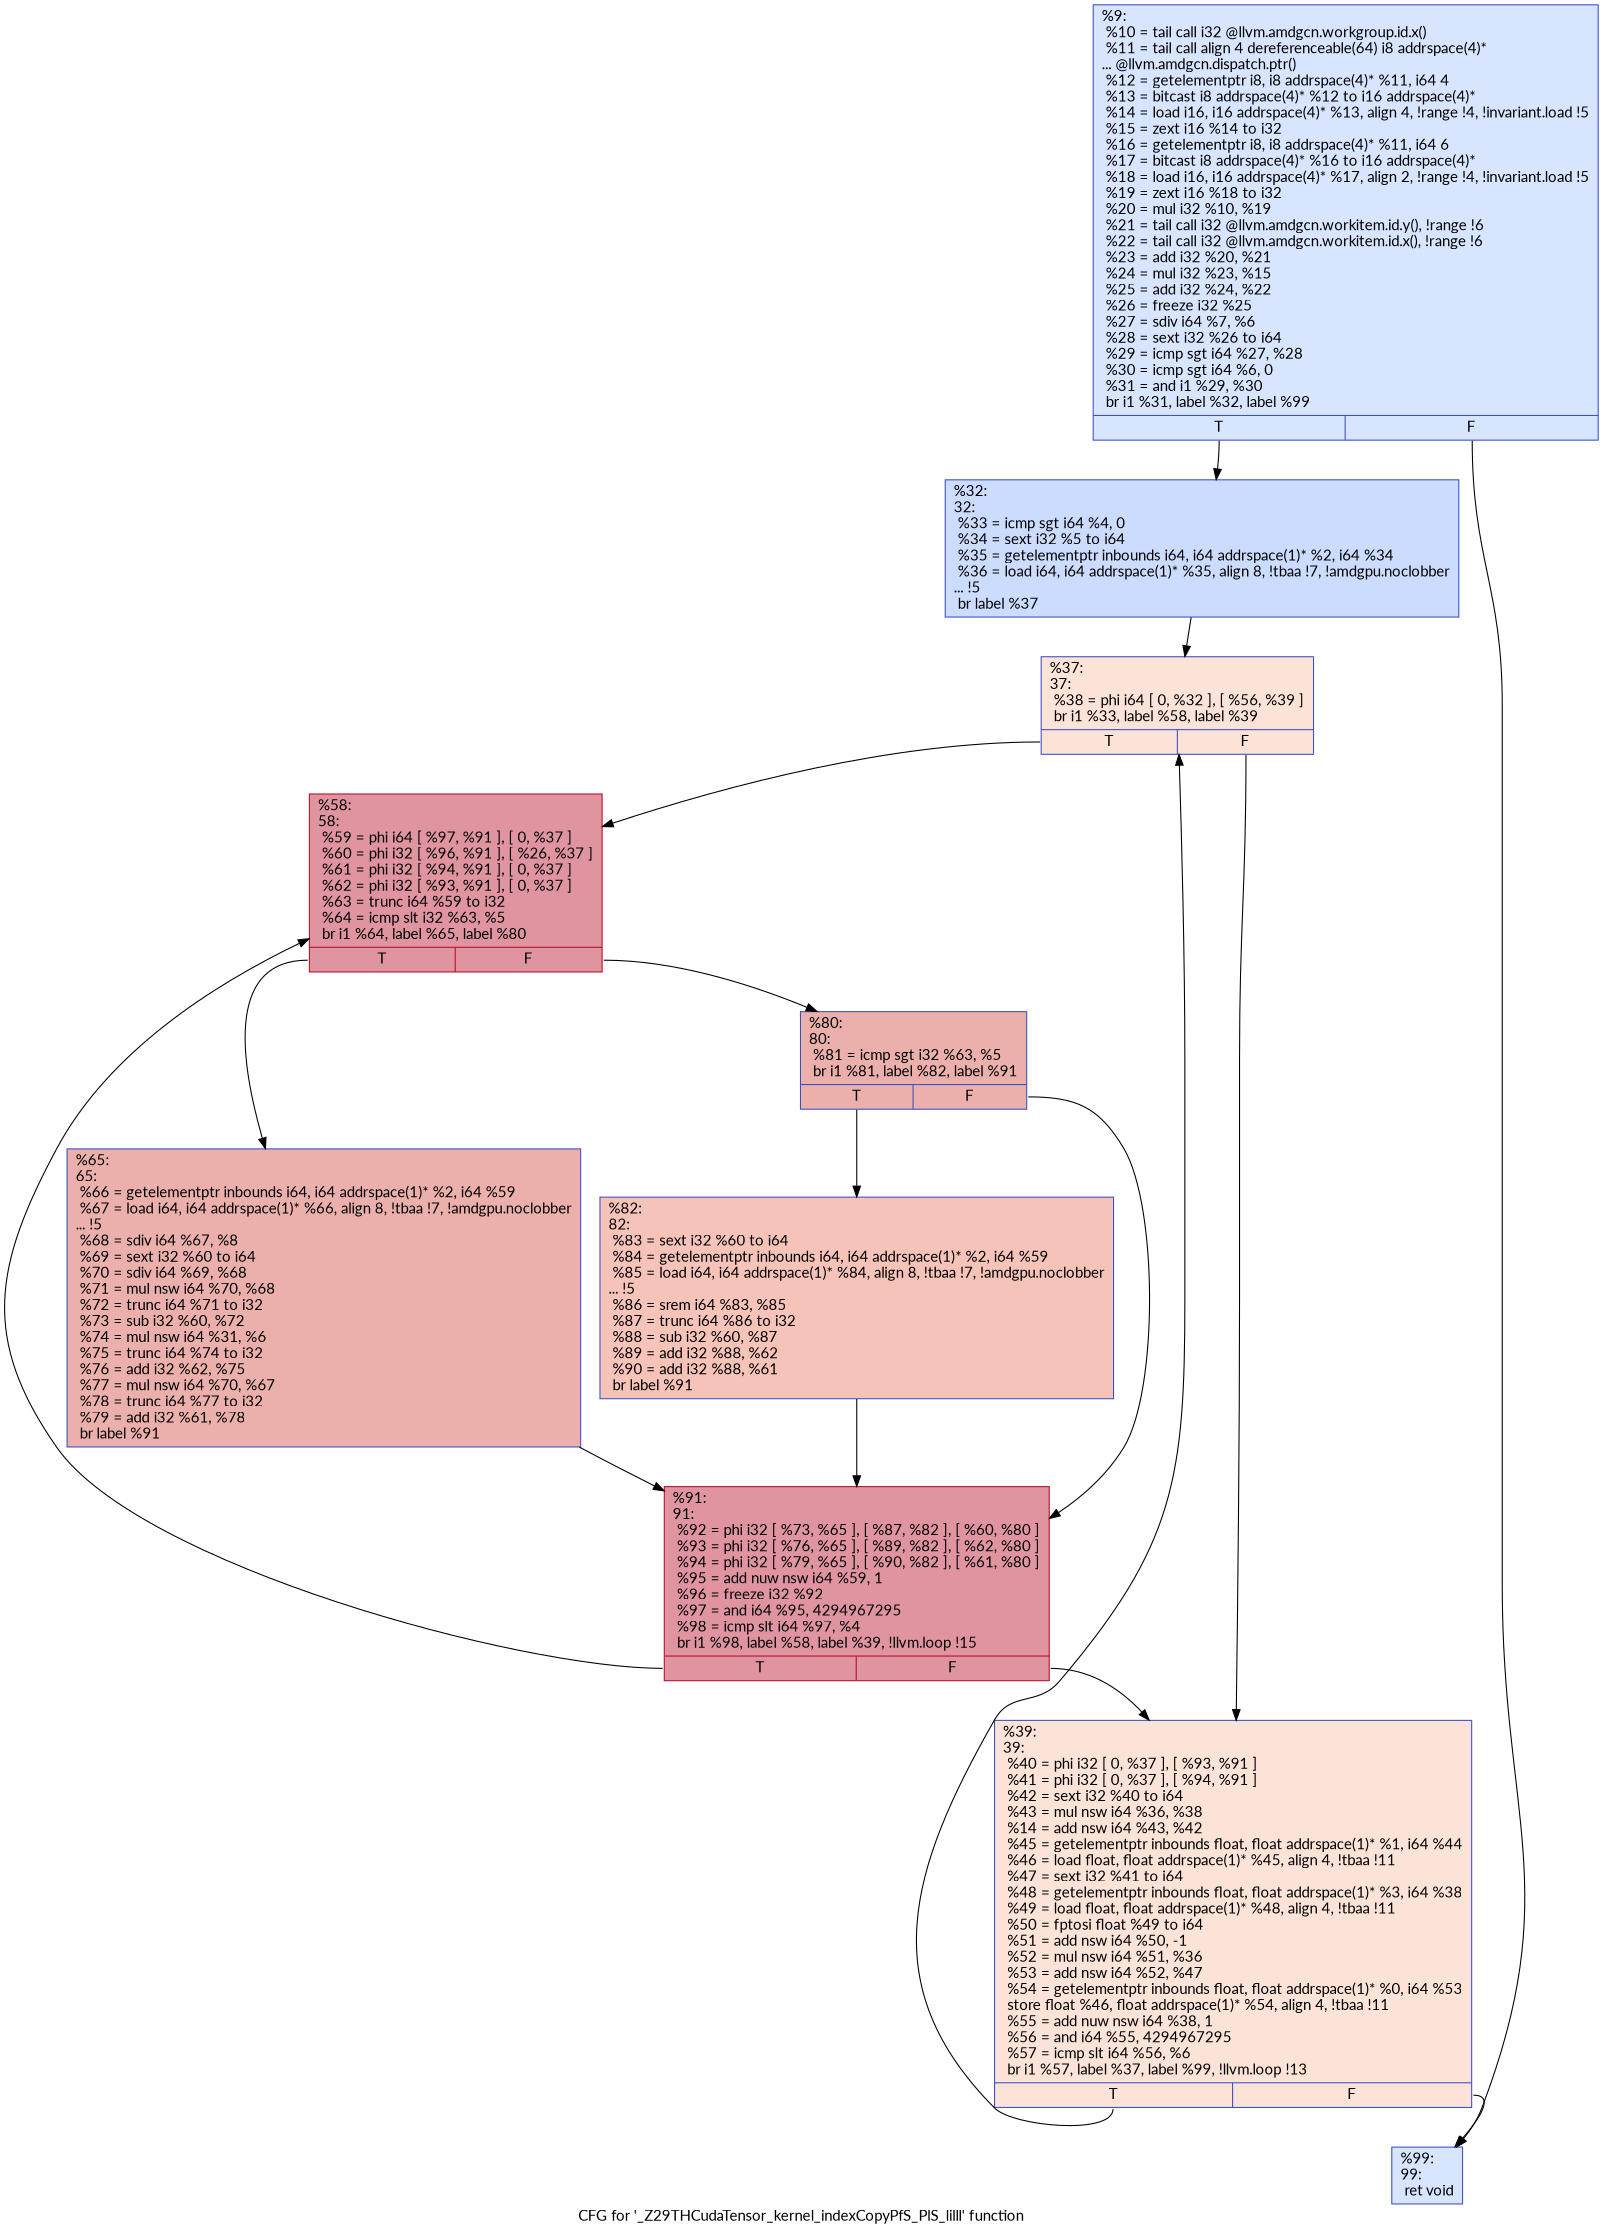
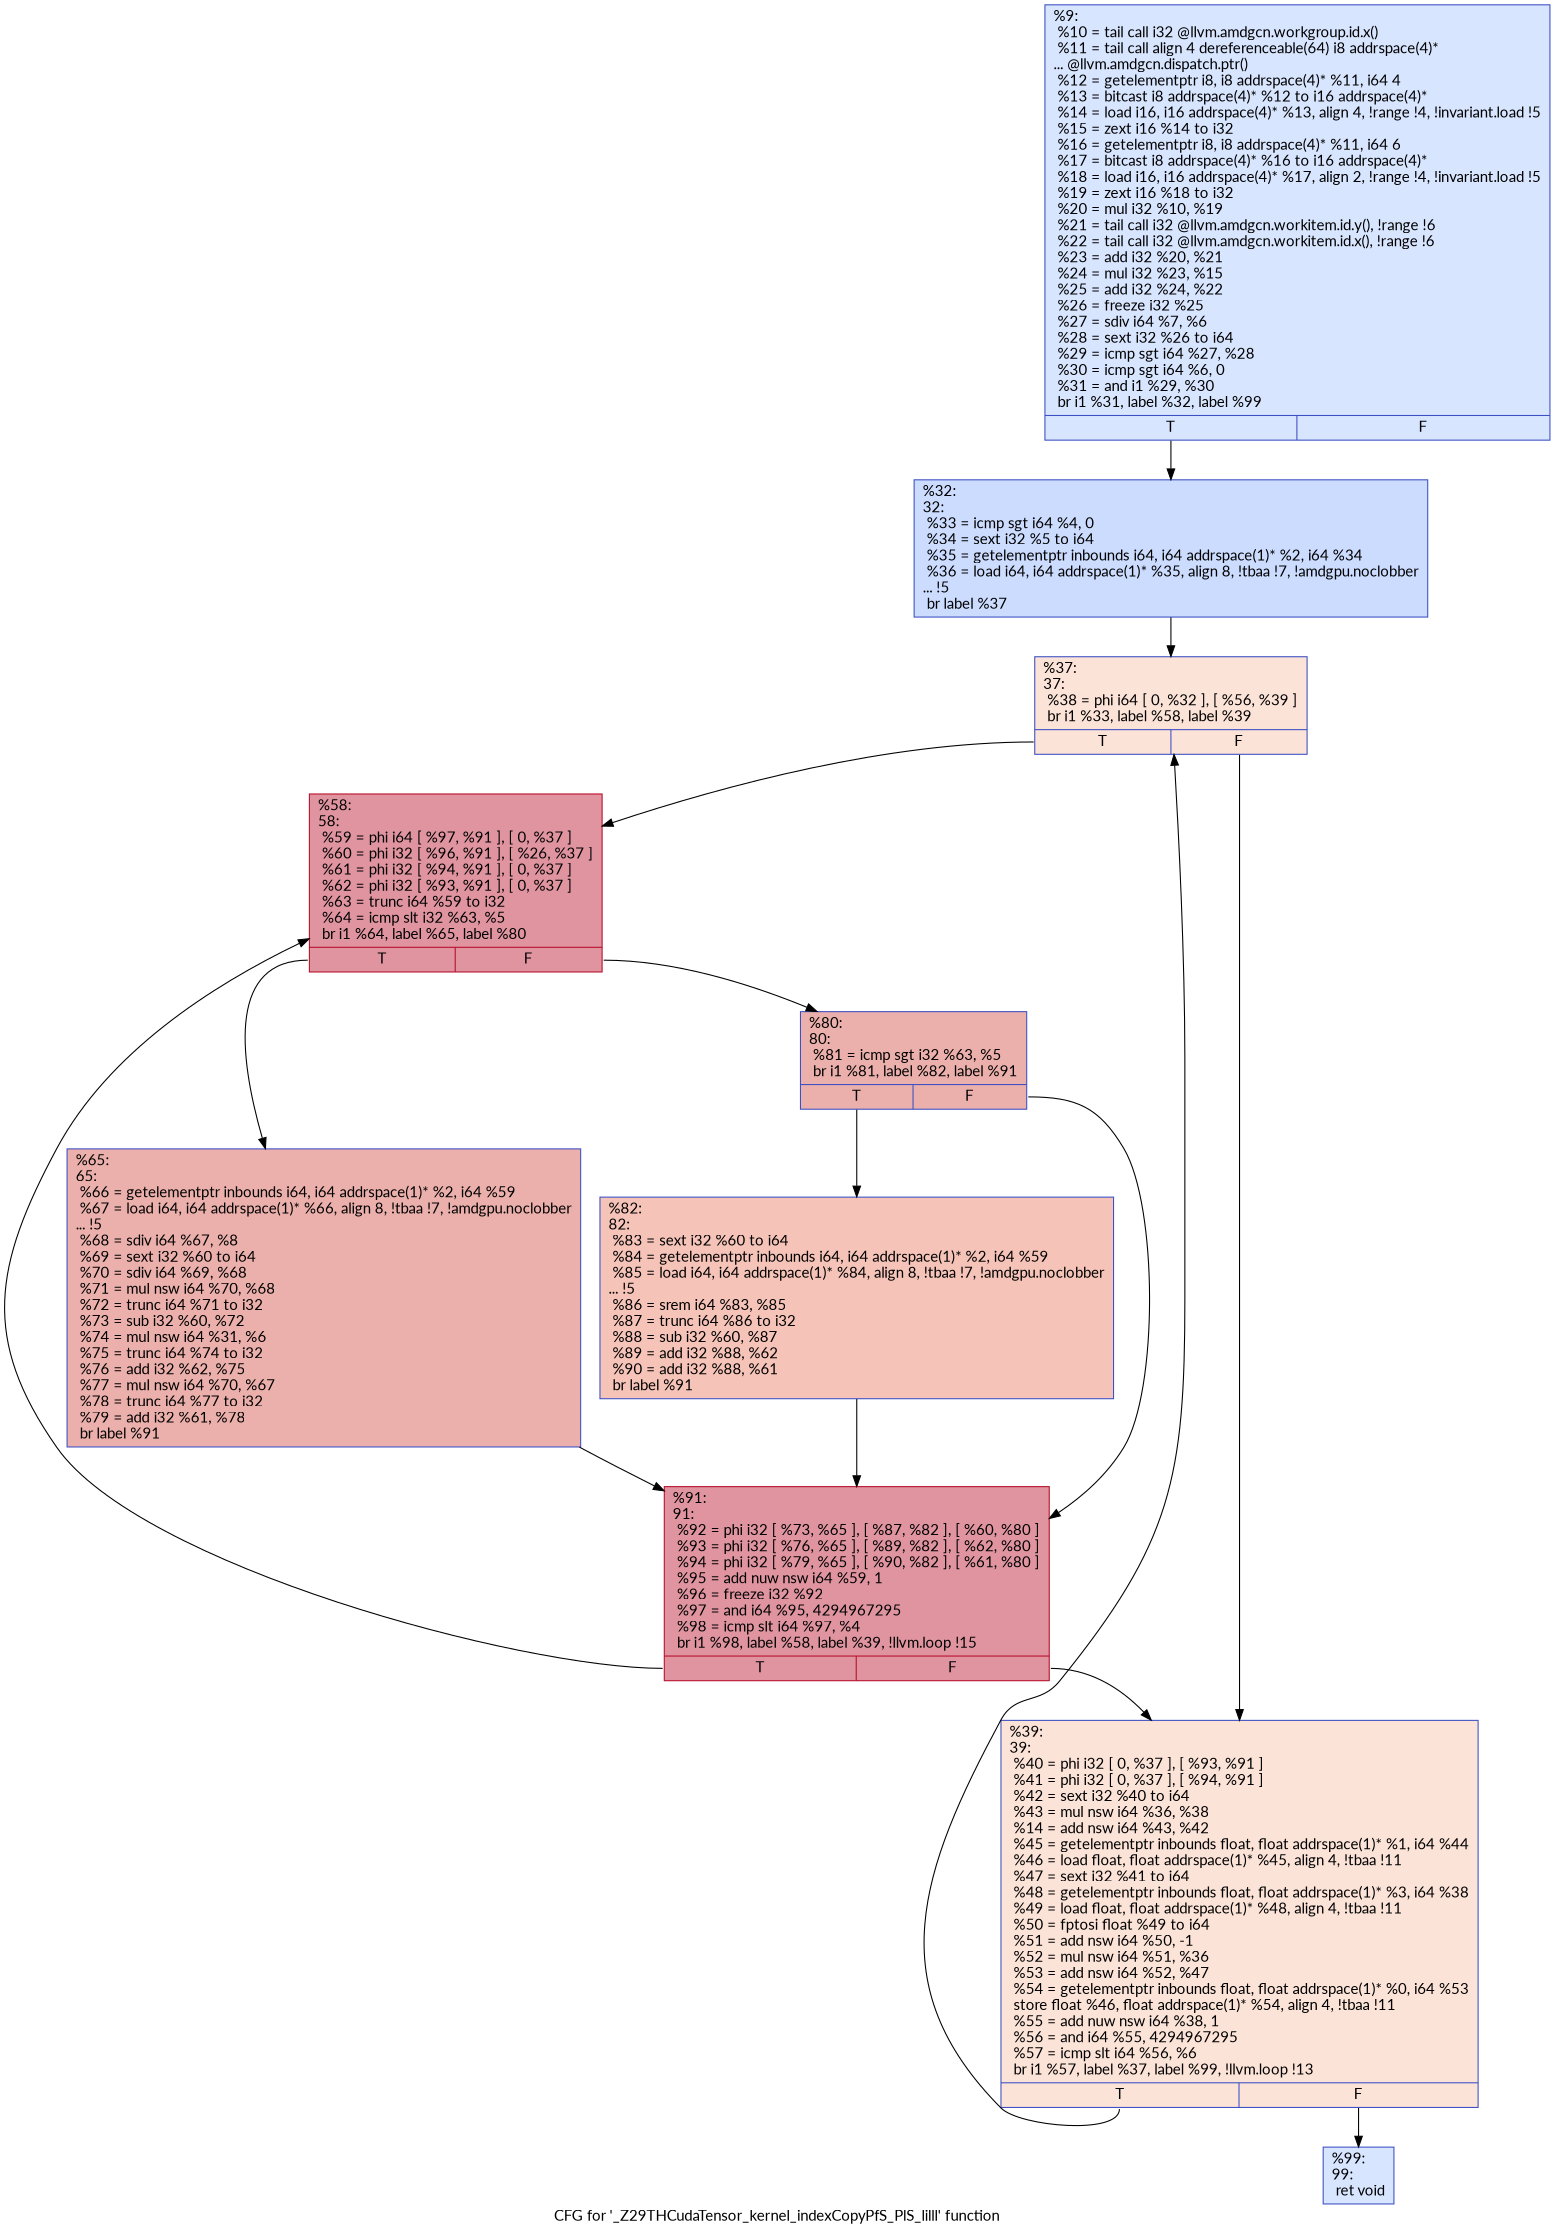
(1502, 1294) -> none
